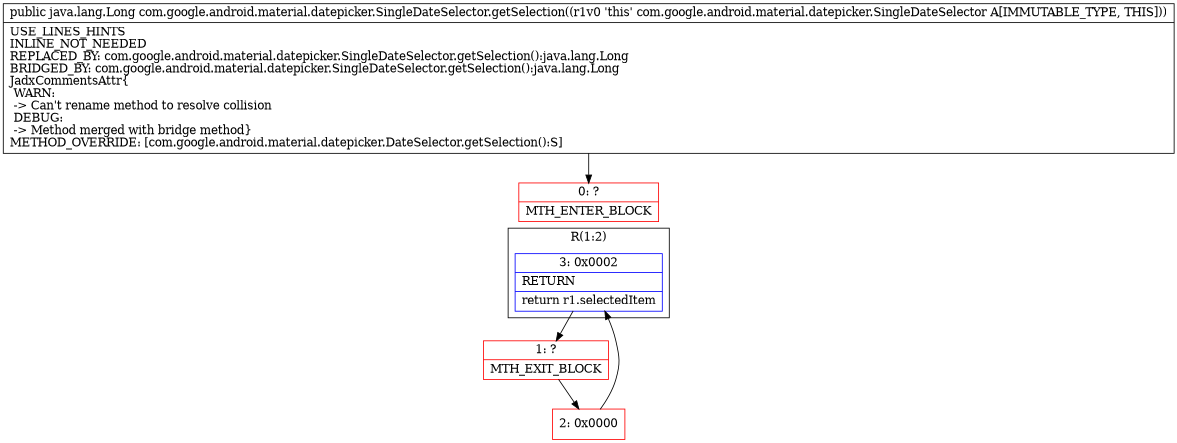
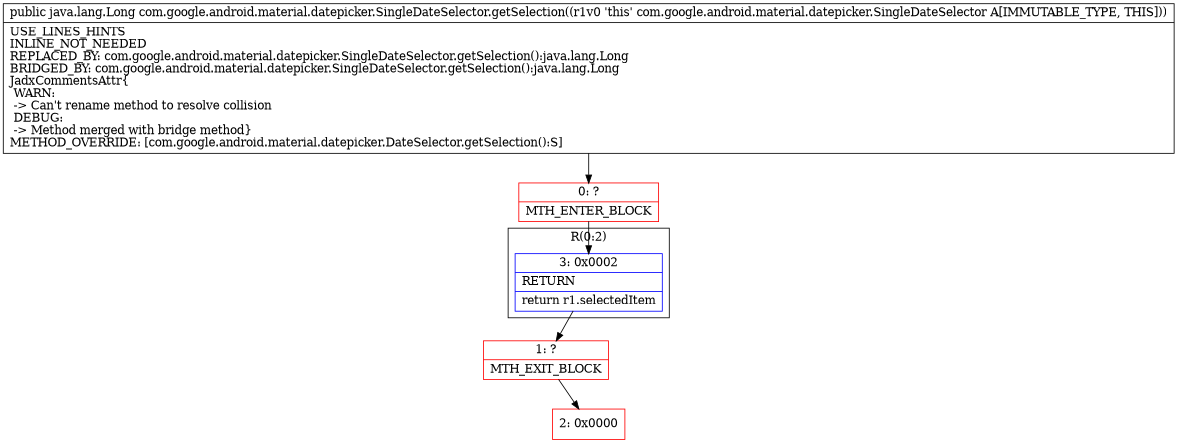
(589, 238) -> (589, 238)
(619, 365) -> (589, 233)
